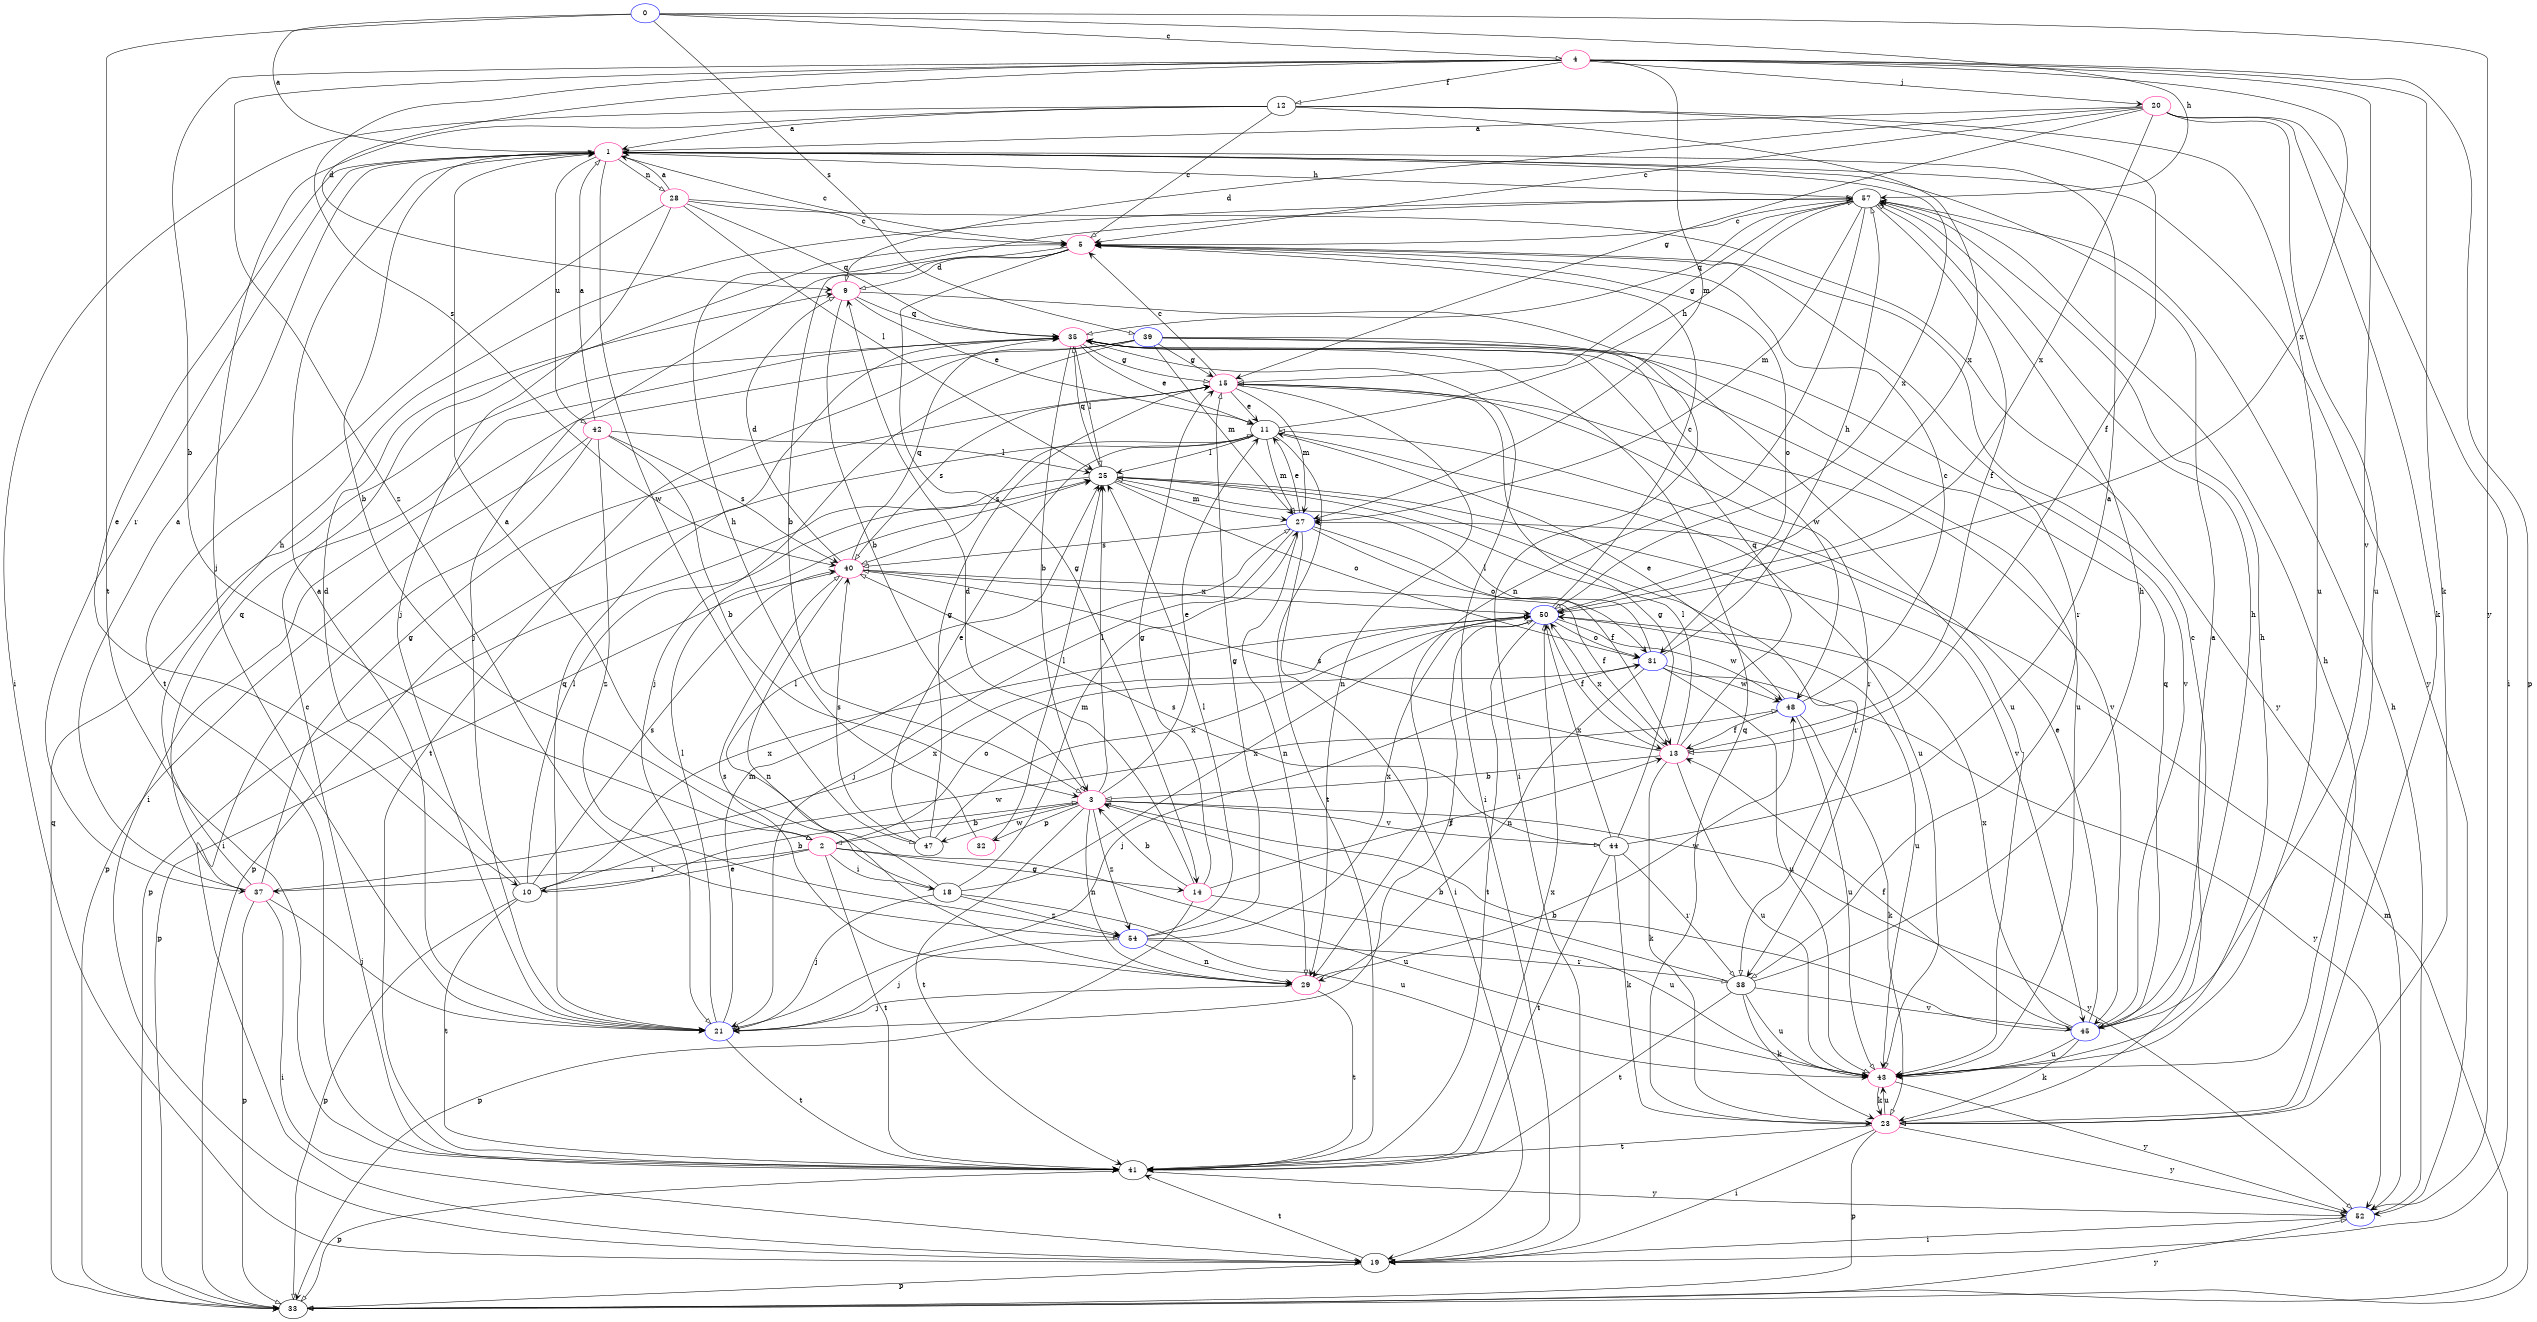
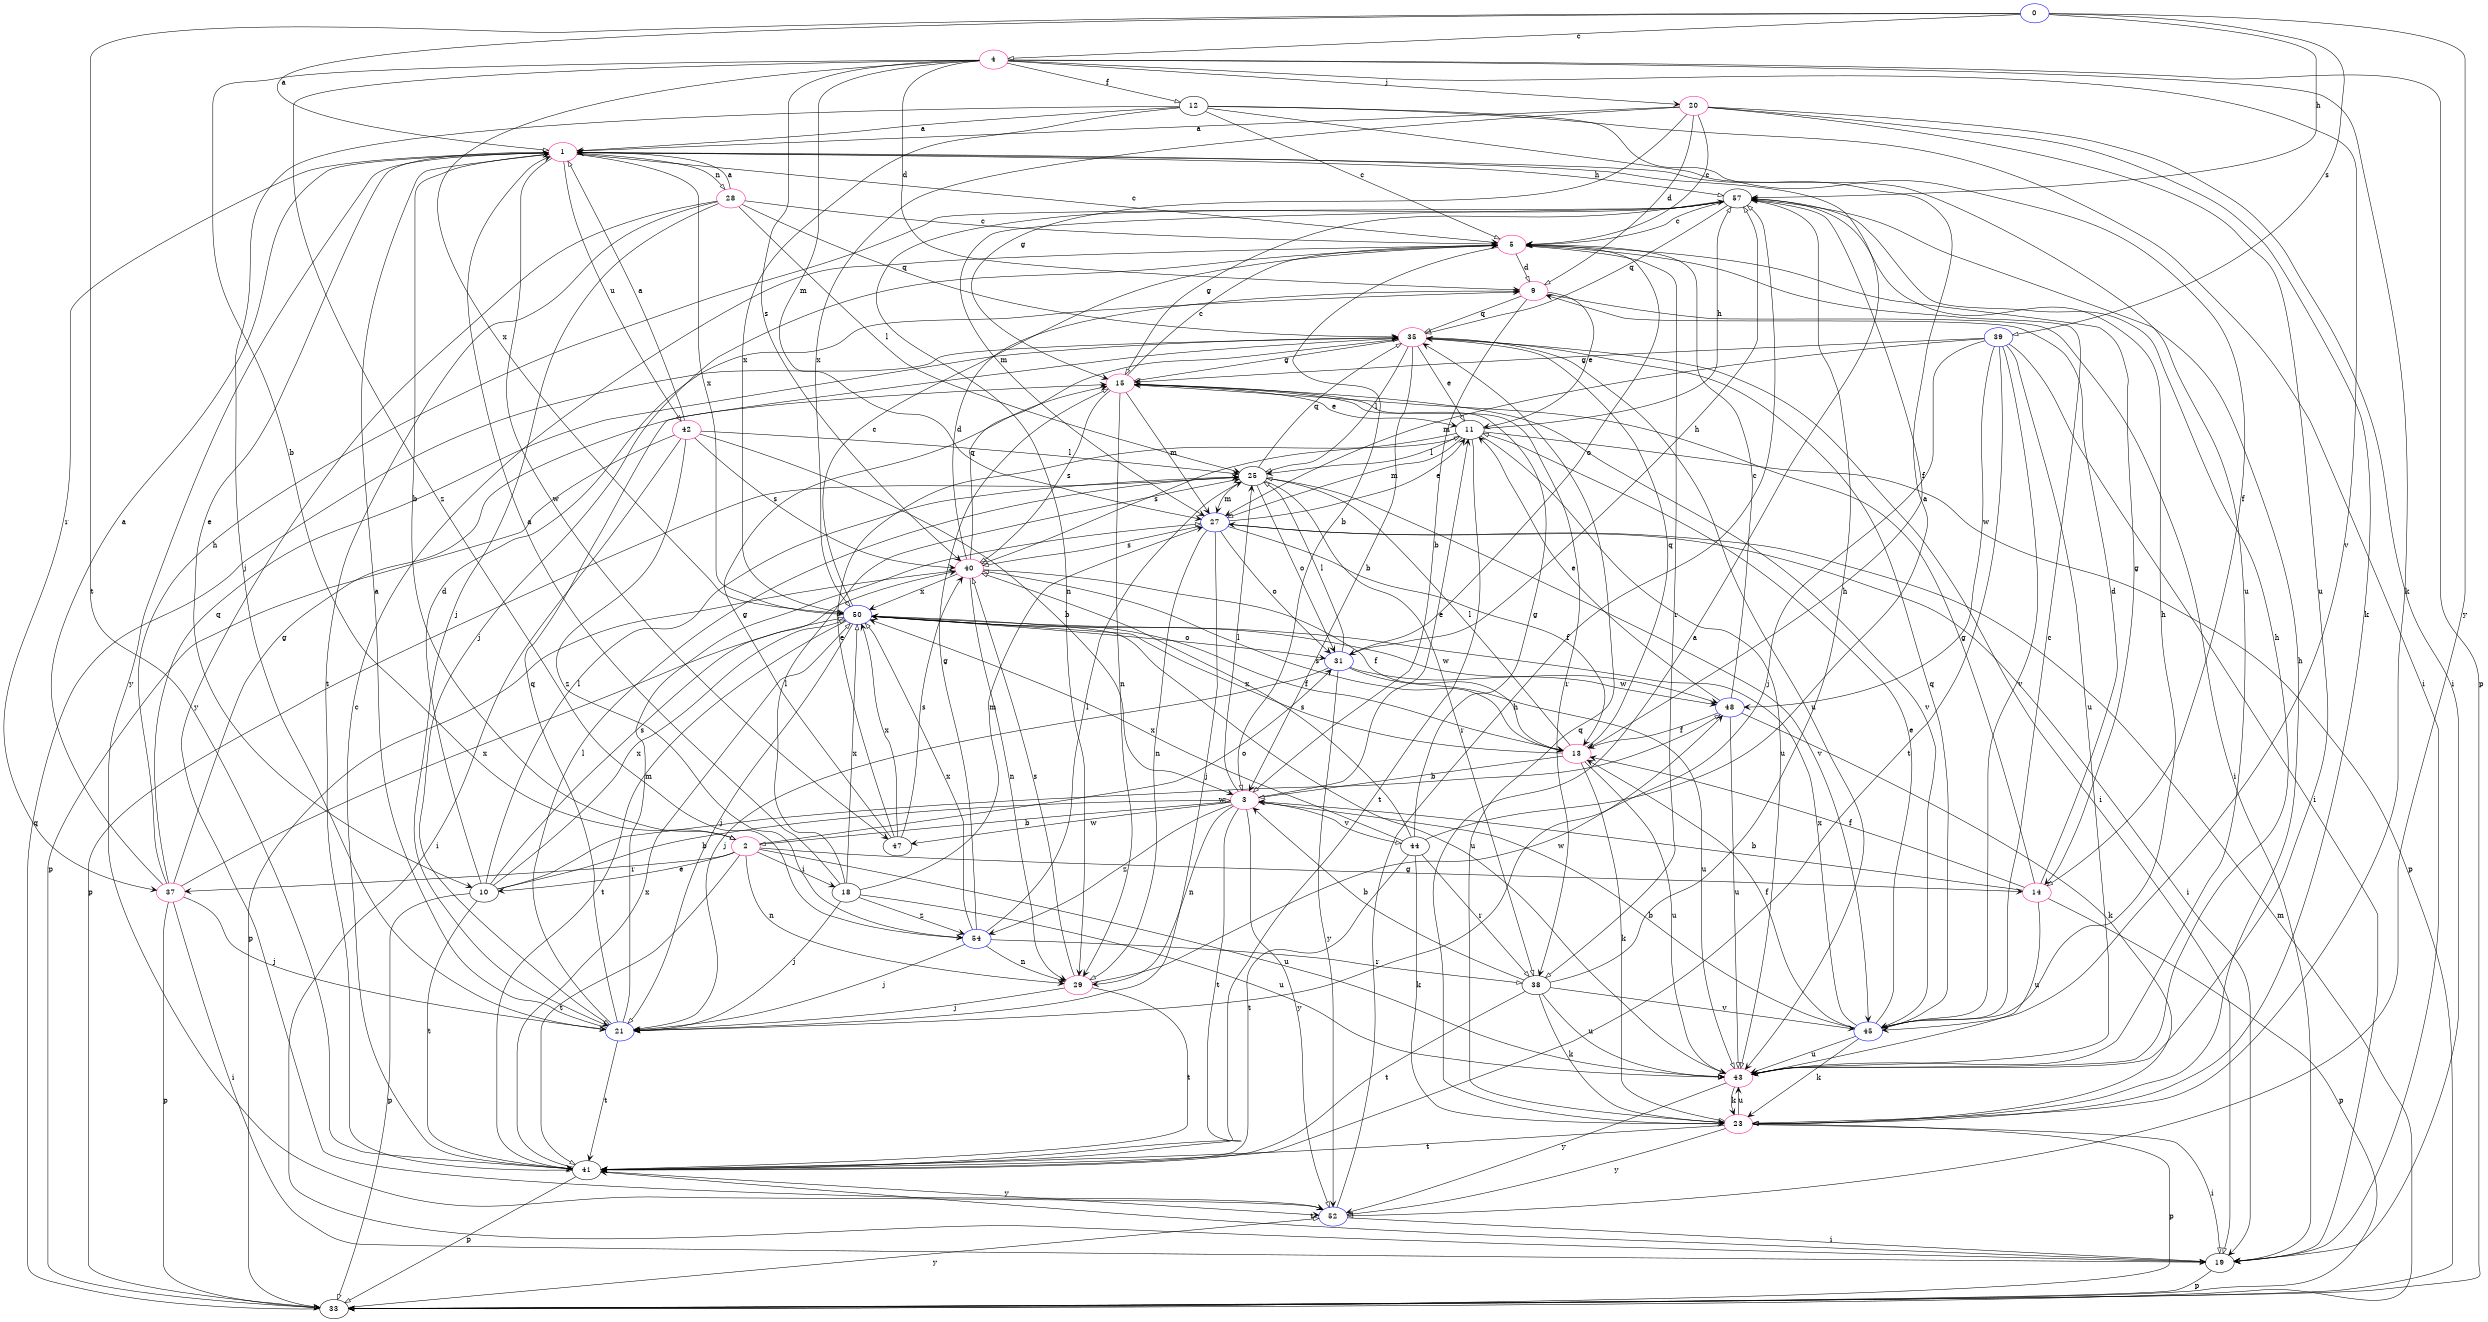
(2088, 159) -> (2034, 207)
(665, 523) -> (583, 544)
(1486, 842) -> (876, 958)
(981, 846) -> none
